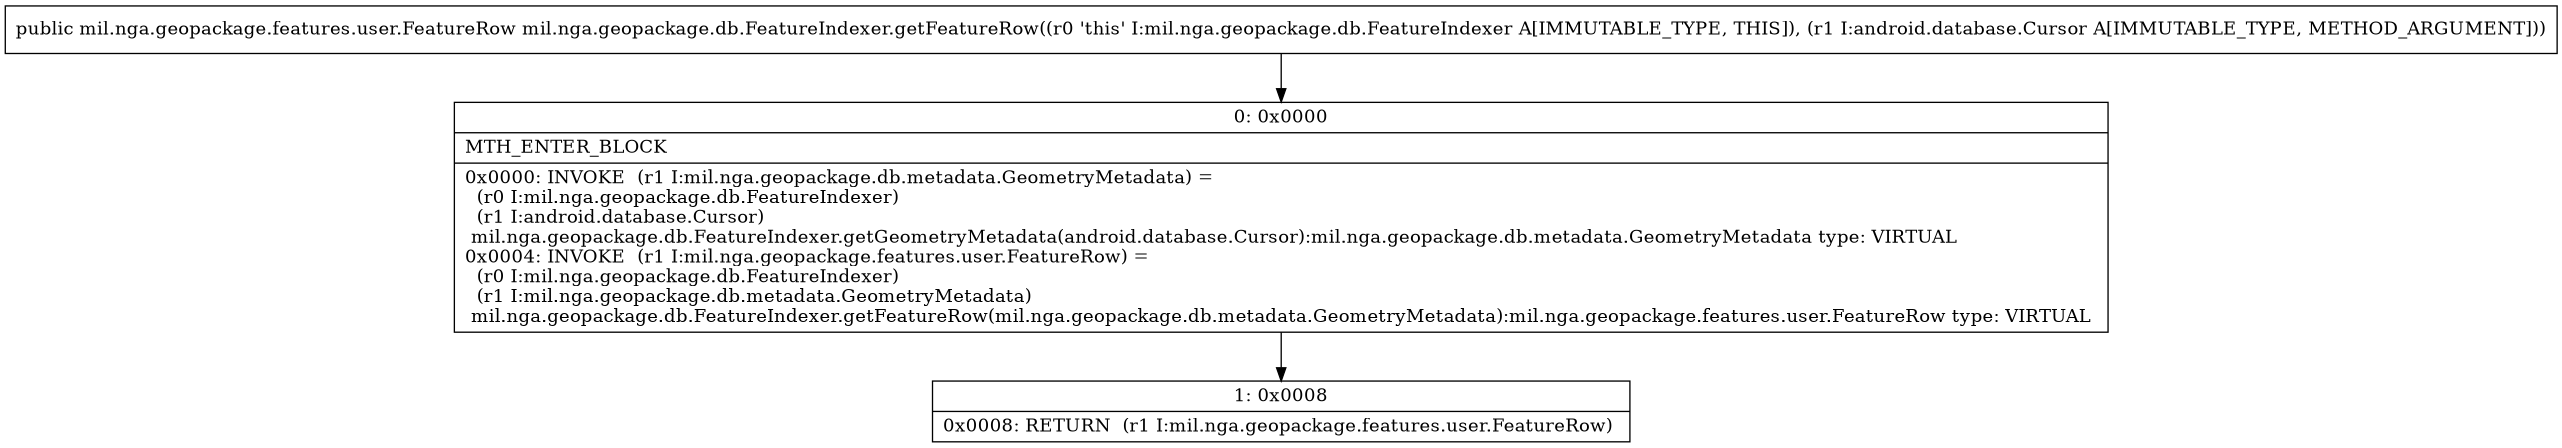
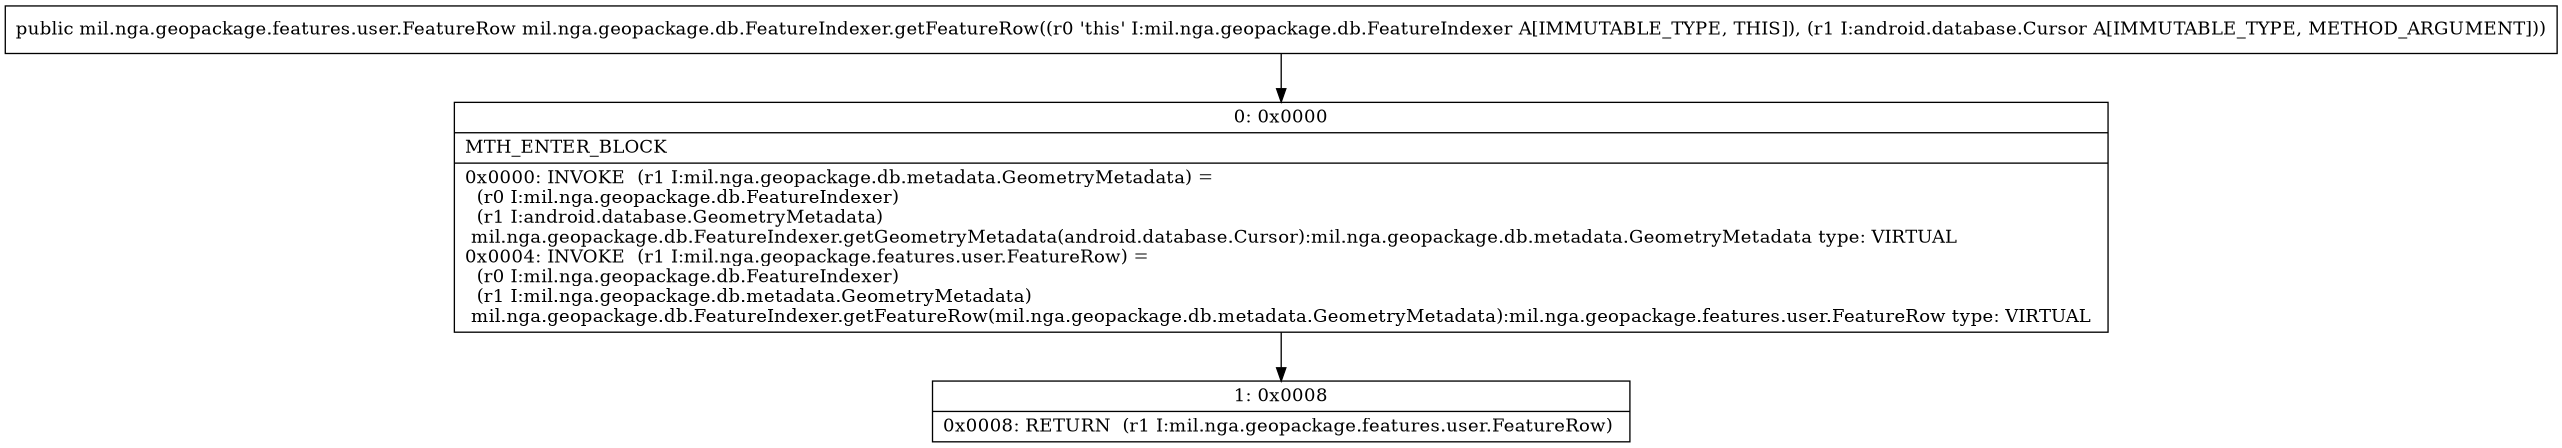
(615, 217) -> (674, 217)
